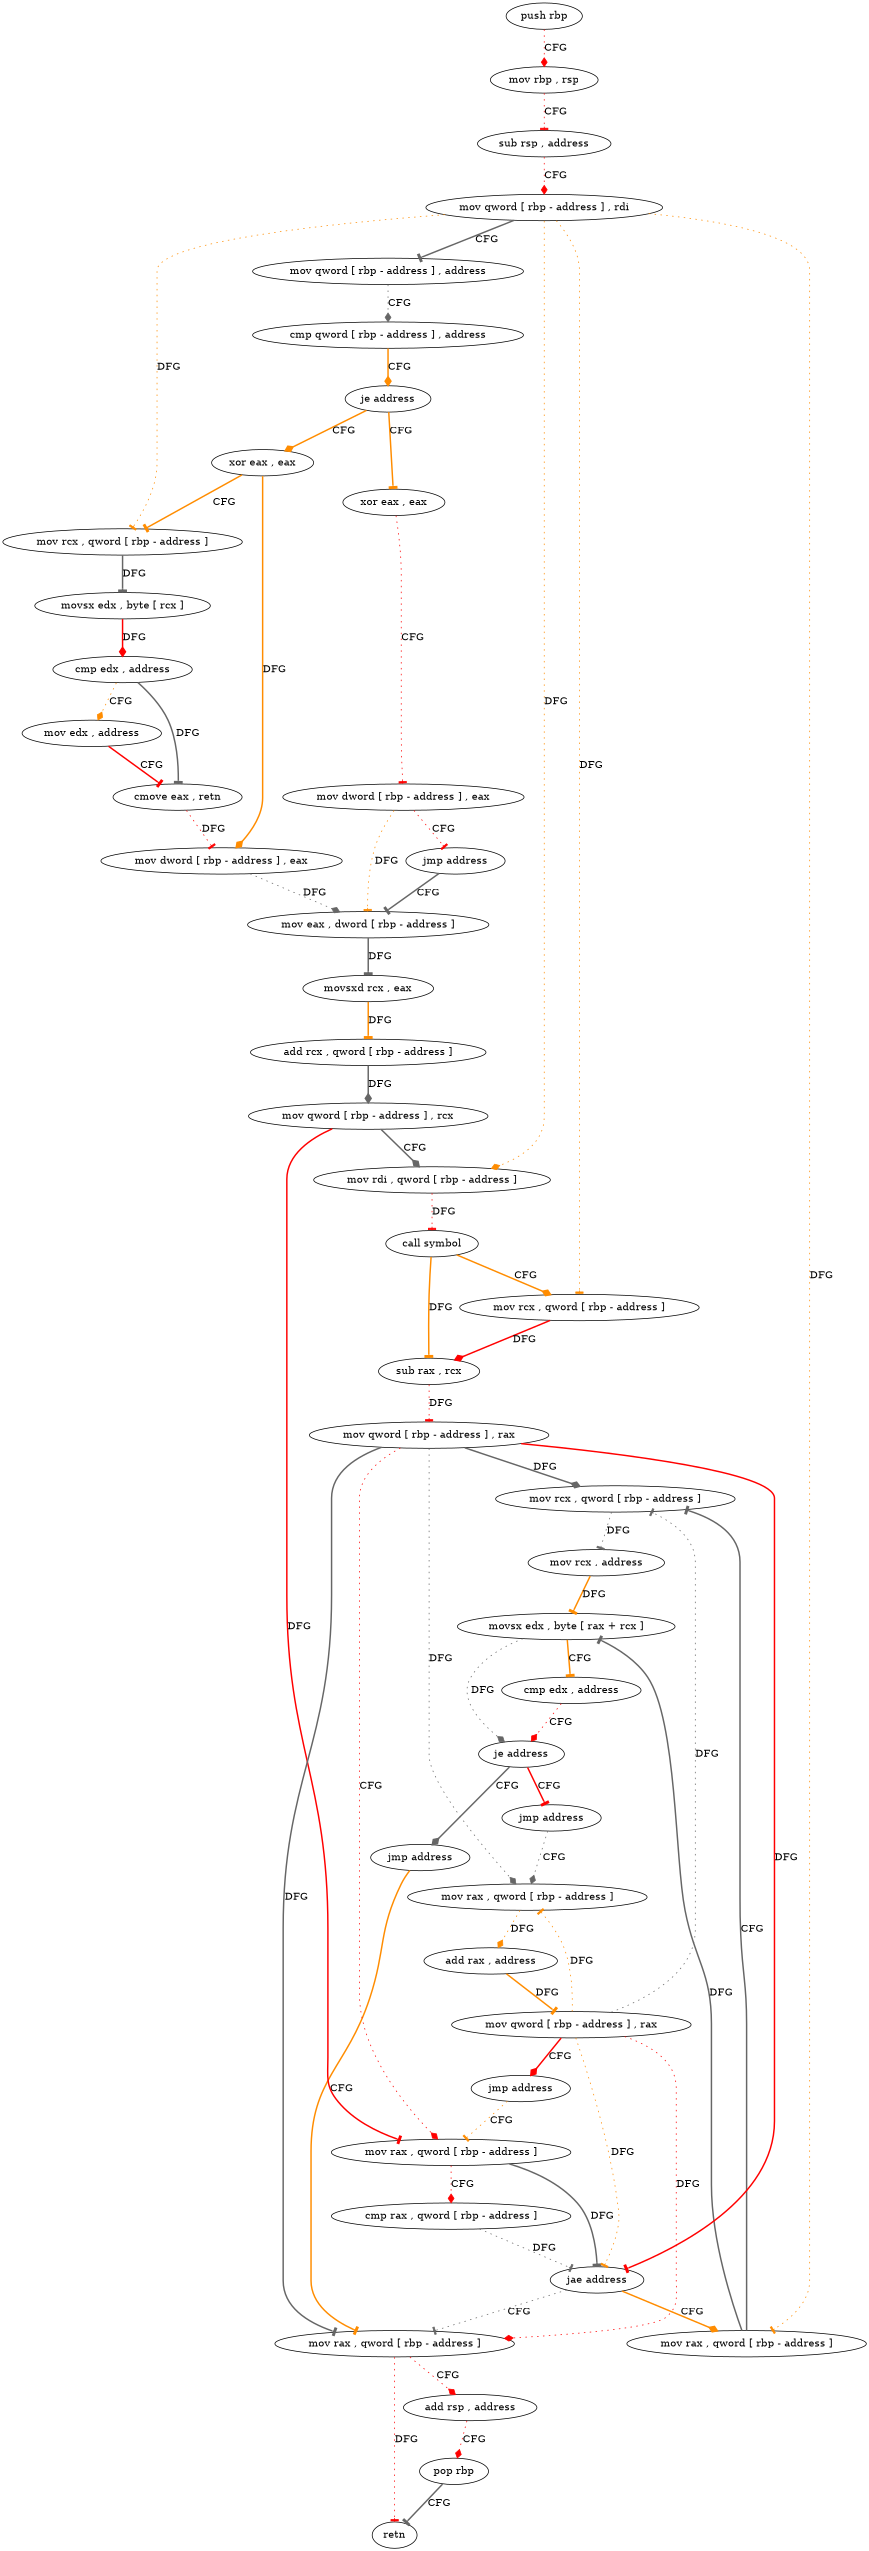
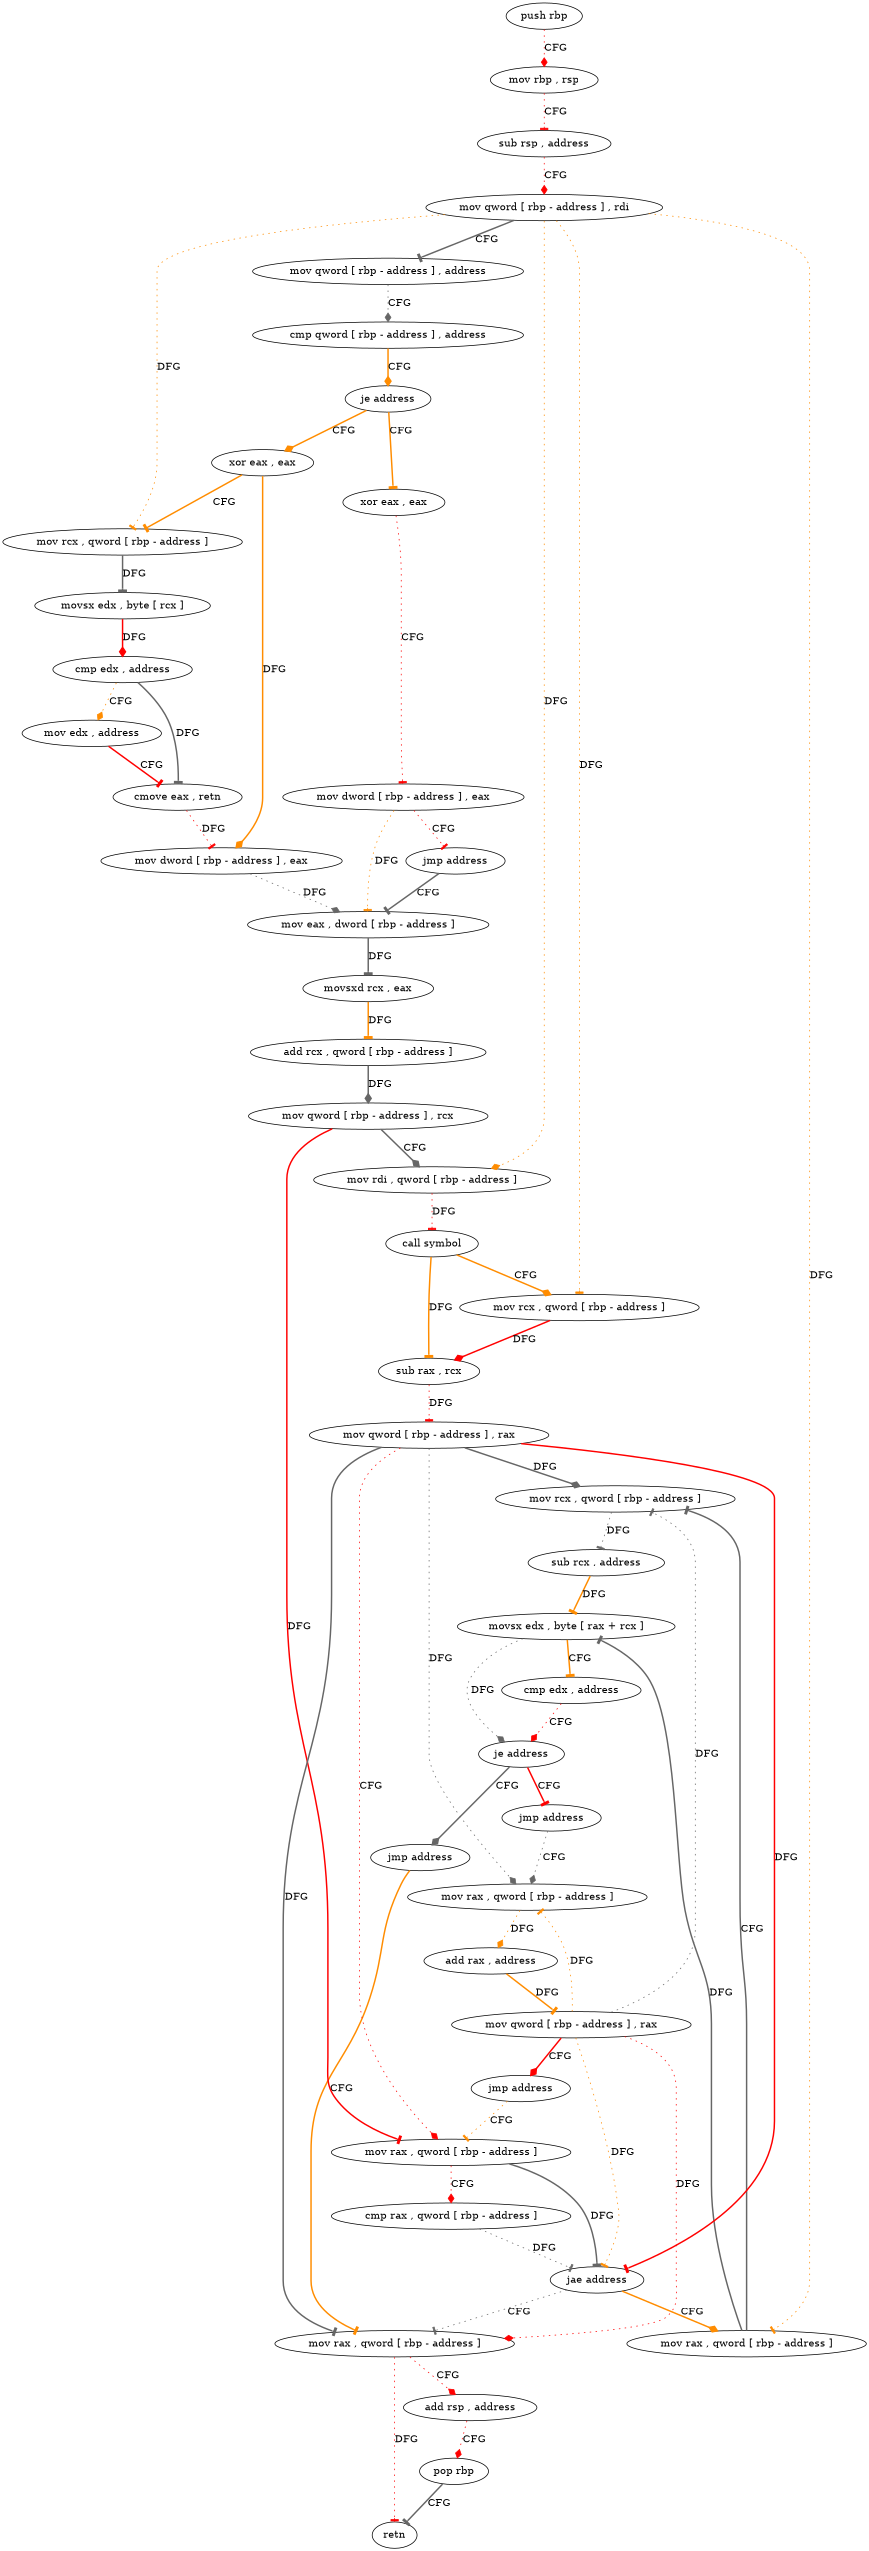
(596, 1563) -> (596, 1563)
